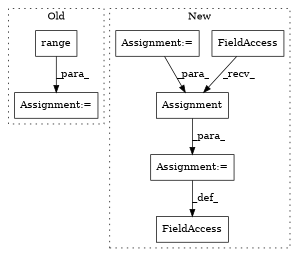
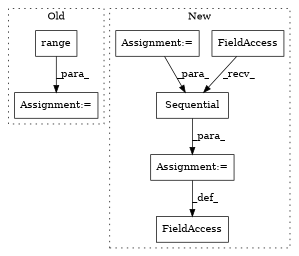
(192, 105) -> (192, 105)
